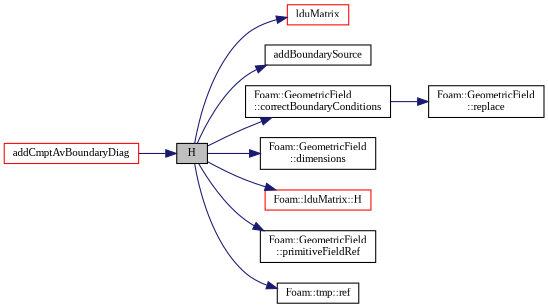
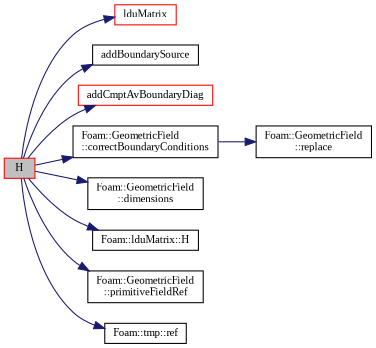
(152, 153) -> (54, 130)
(192, 153) -> (20, 168)
(318, 200) -> (146, 240)
